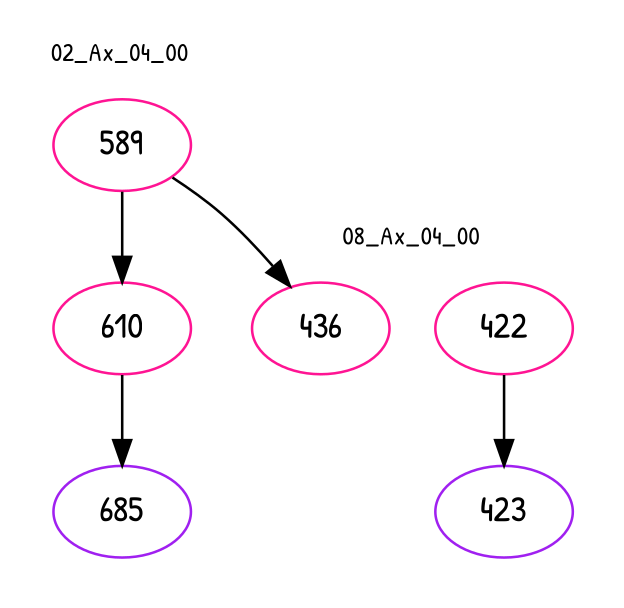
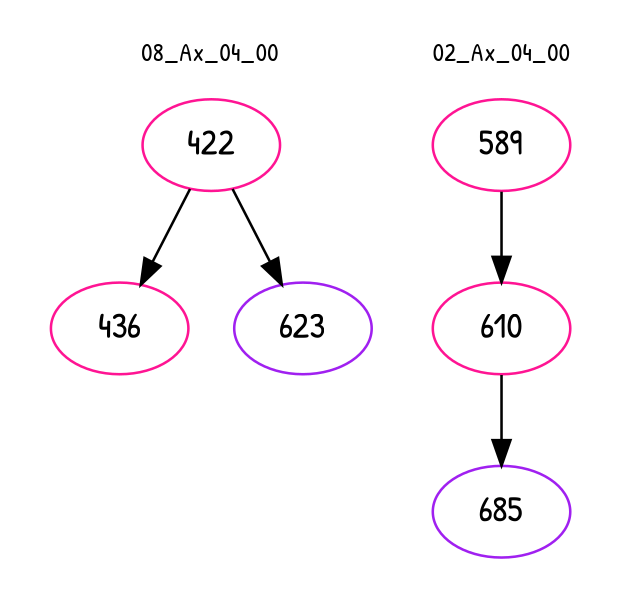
(248, 239) -> (171, 225)
(504, 512) -> (303, 328)
